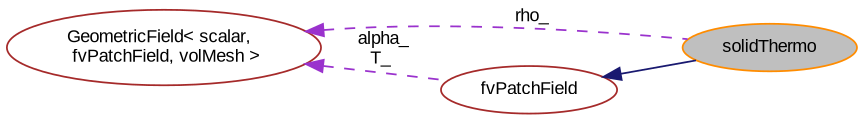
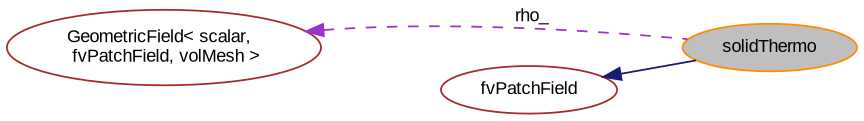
(385, 73) -> none
